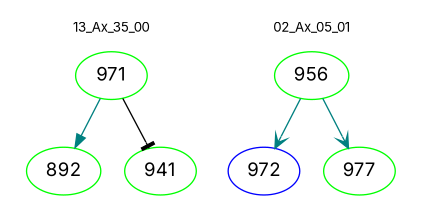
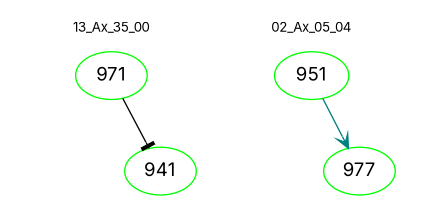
(312, 29) -> (312, 29)
(312, 76) -> (312, 76)
(64, 171) -> none
(264, 171) -> none
